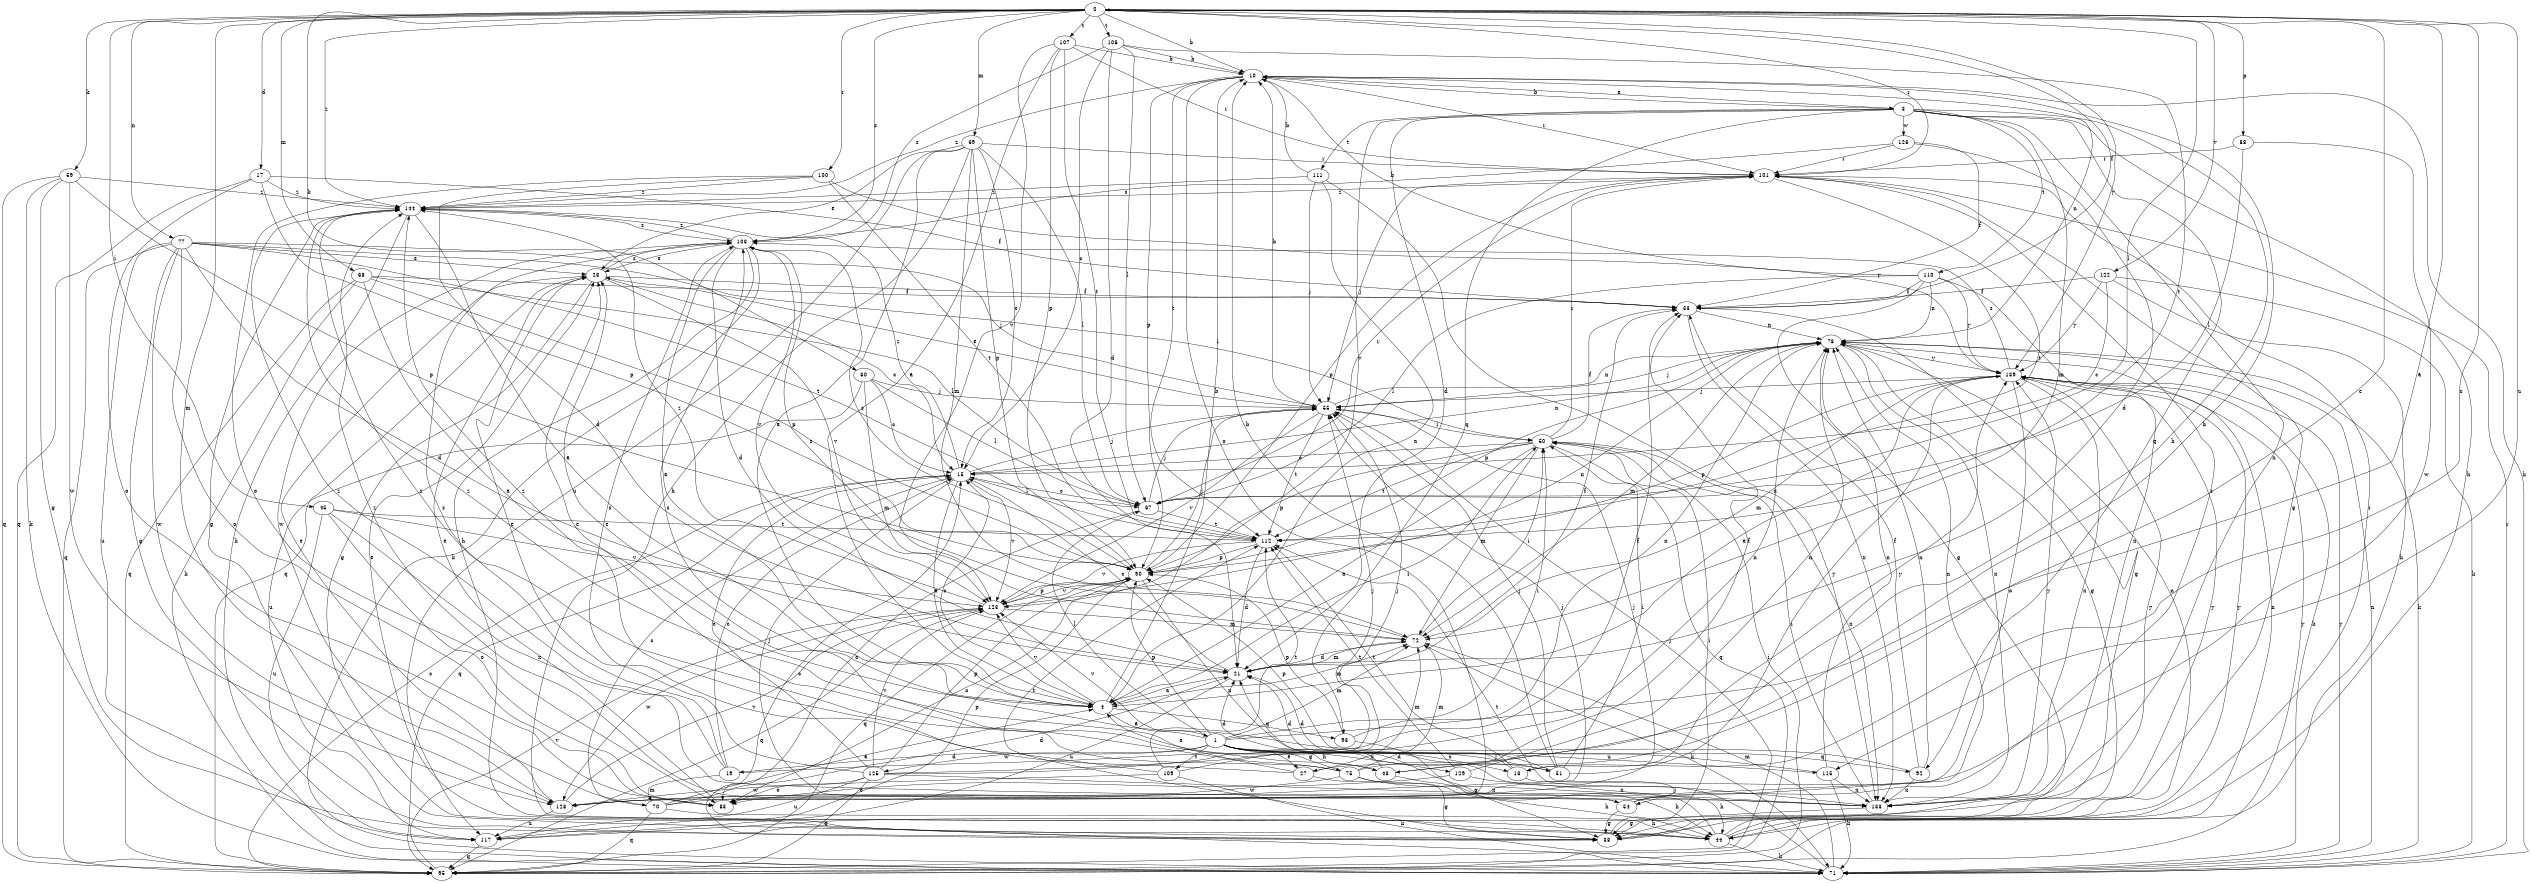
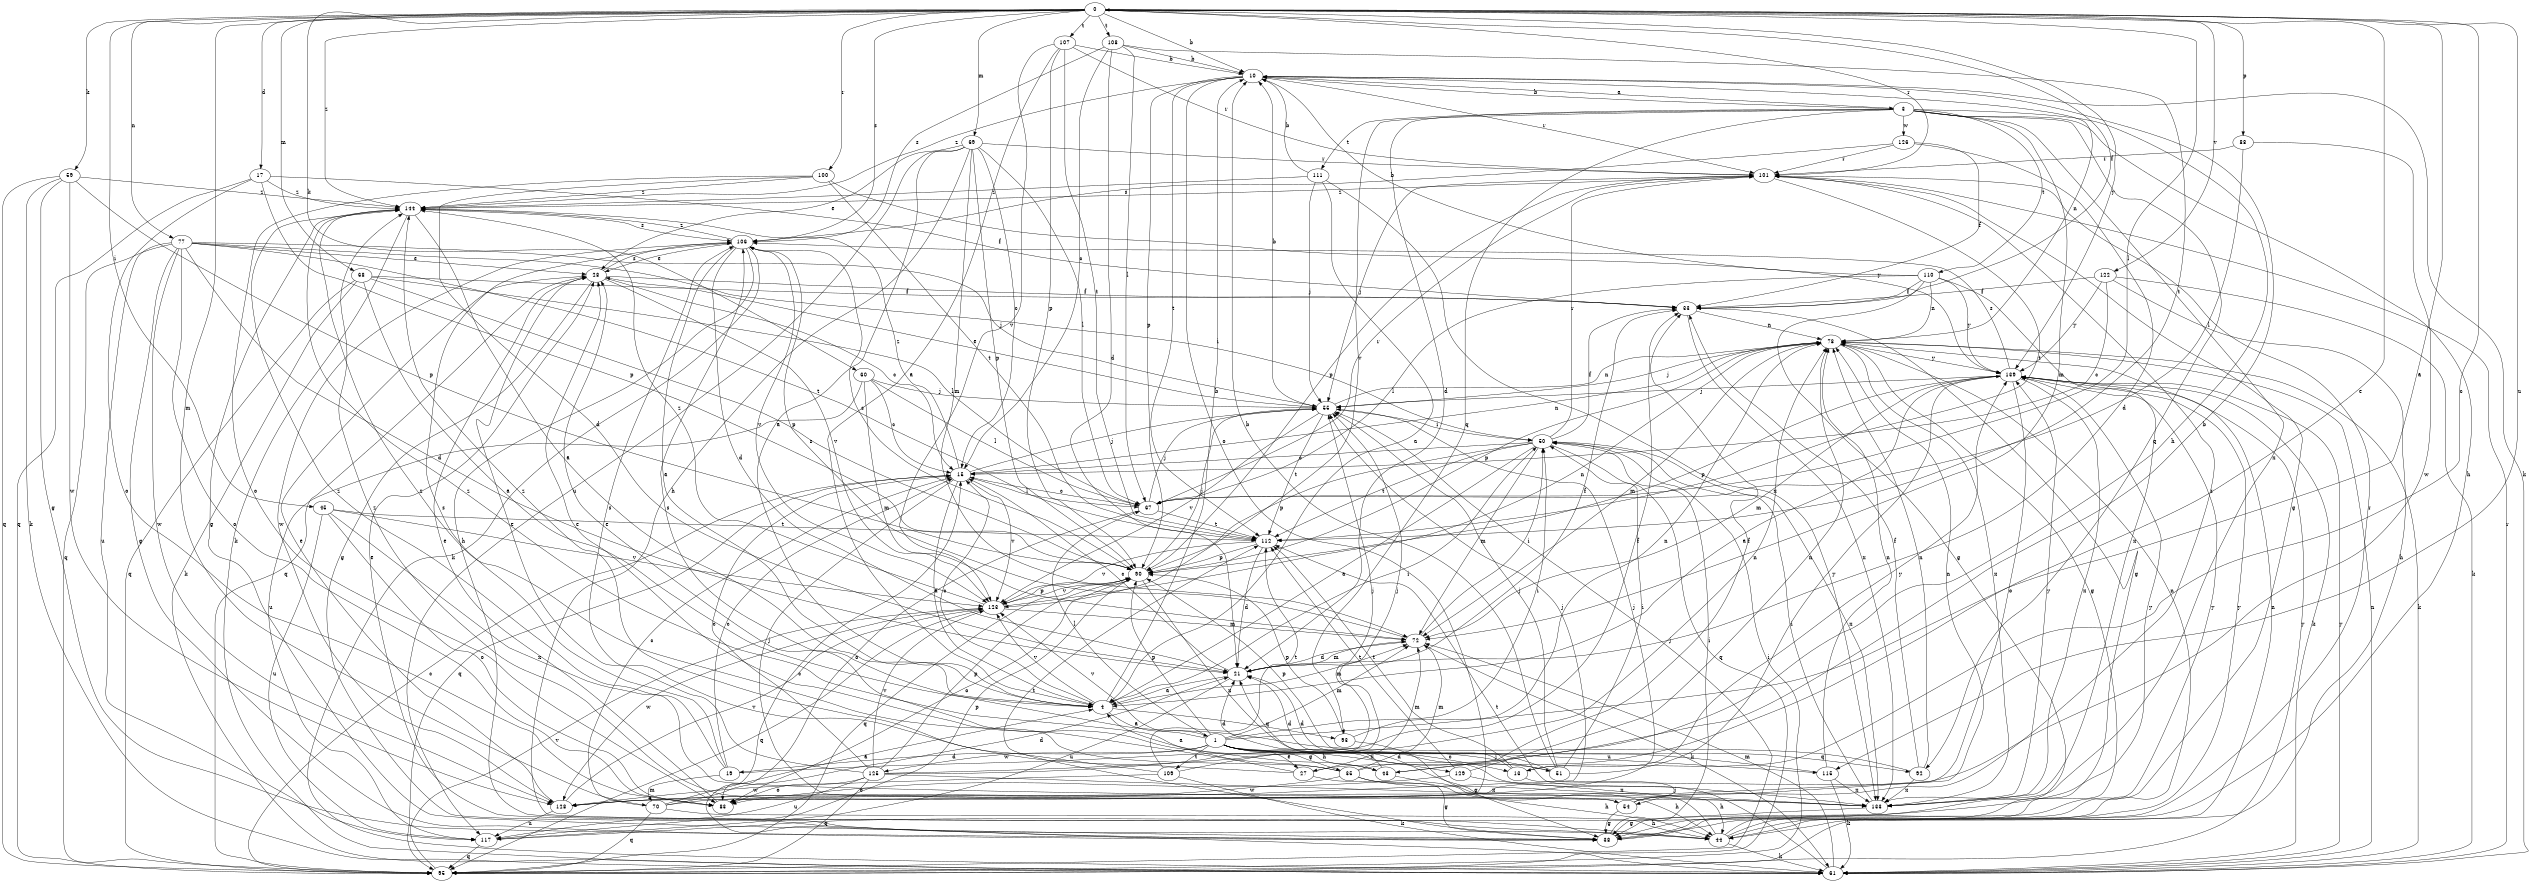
(1349, 774) -> (1349, 774)
(1833, 874) -> (1833, 874)
